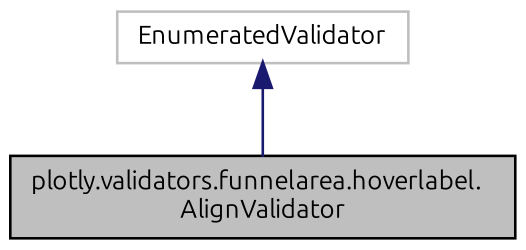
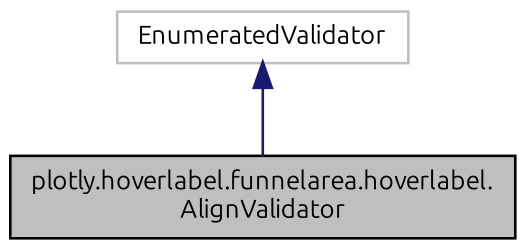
(263, 197) -> (263, 197)
